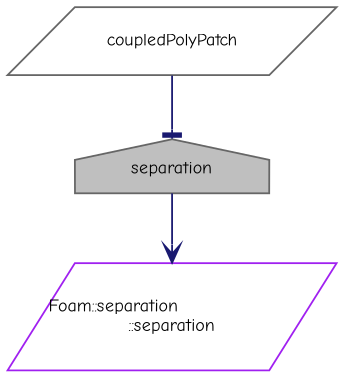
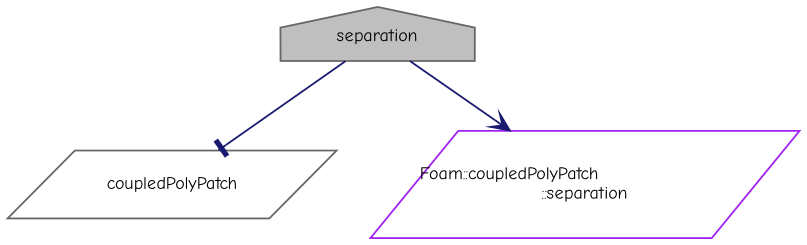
(172, 103) -> (286, 103)
(172, 317) -> (585, 184)
